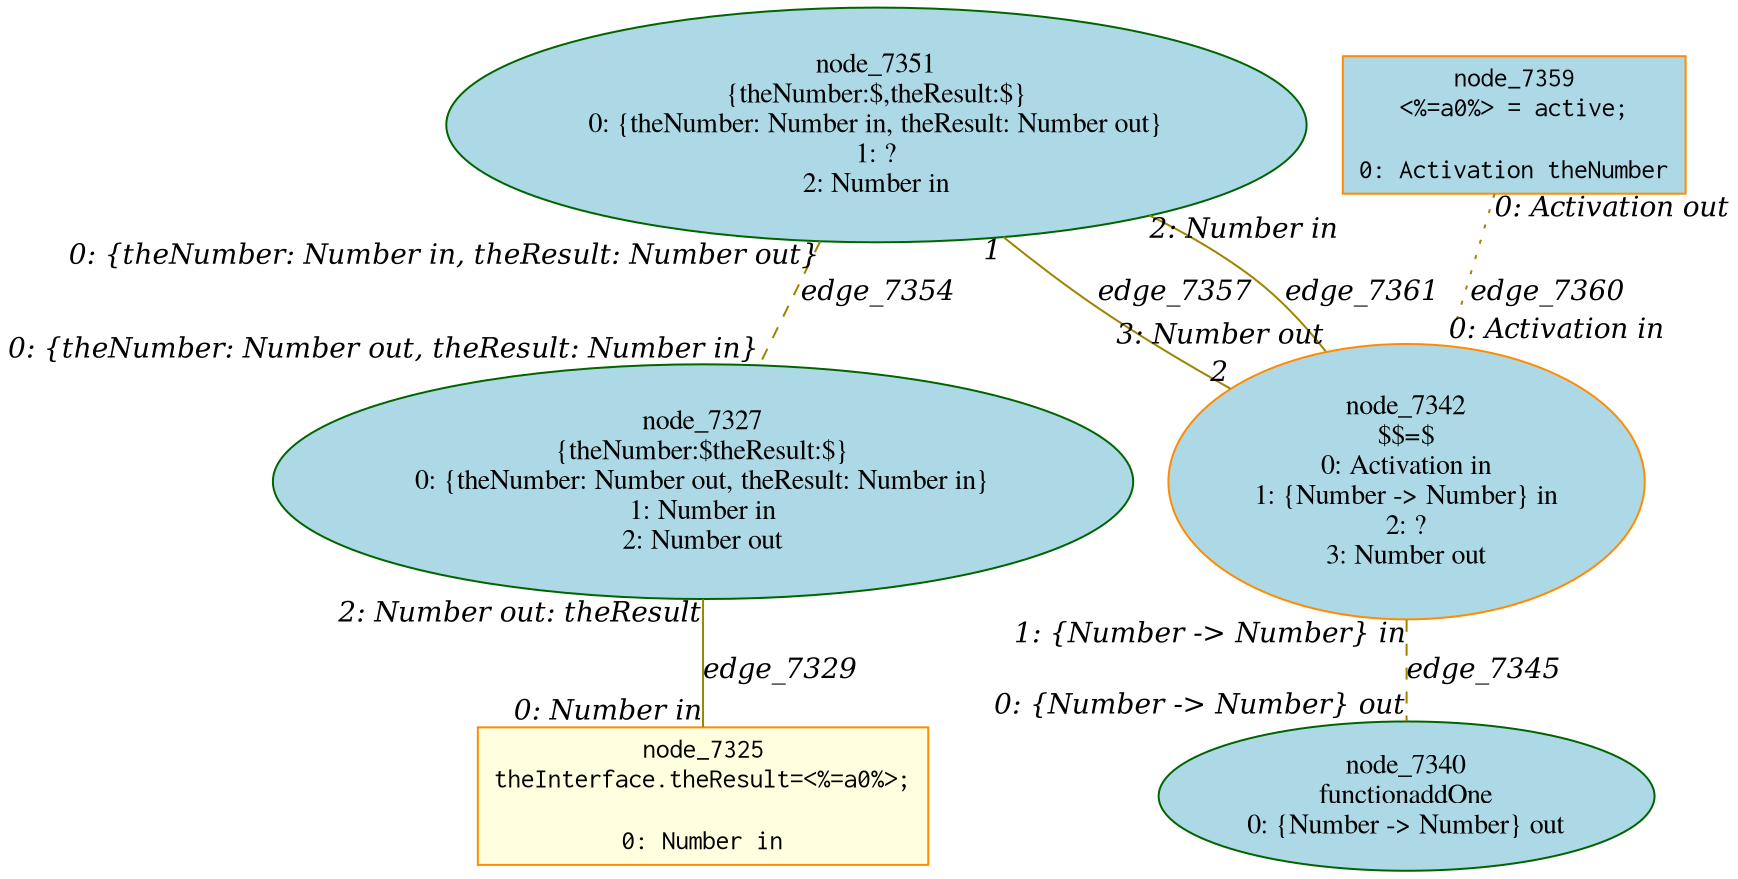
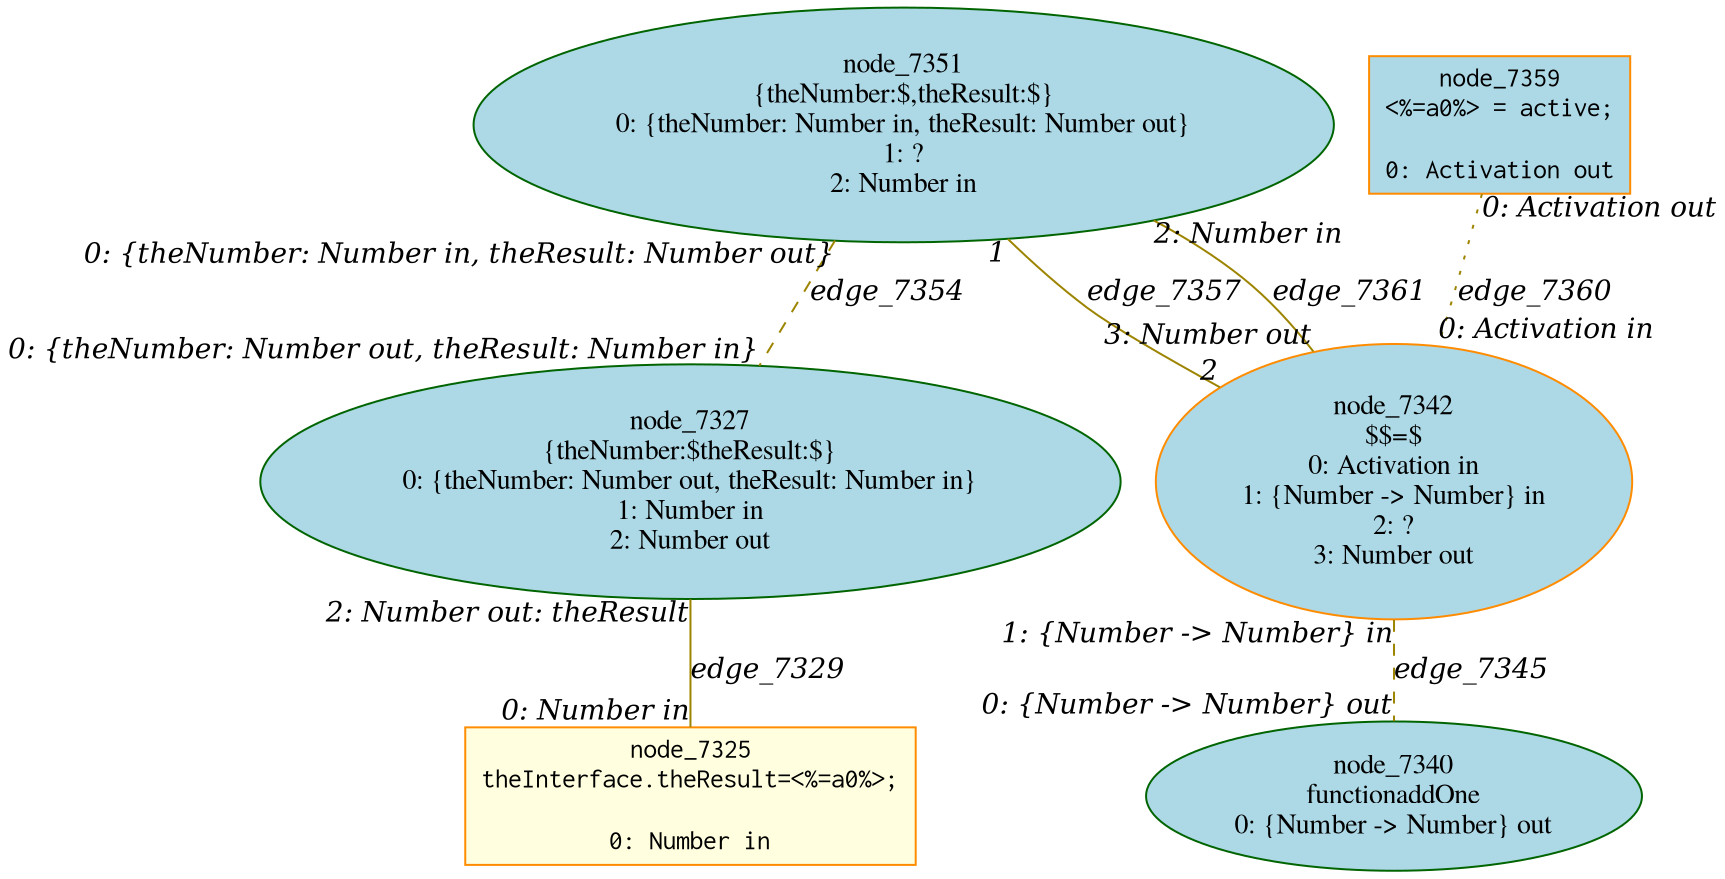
(1514, 125) -> (1500, 125)
